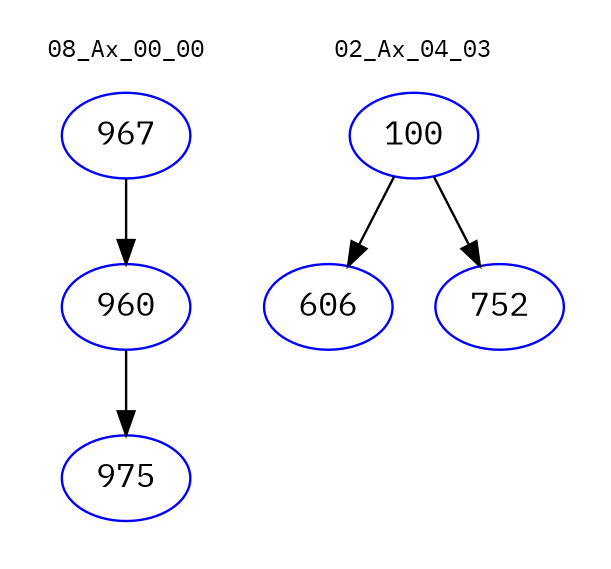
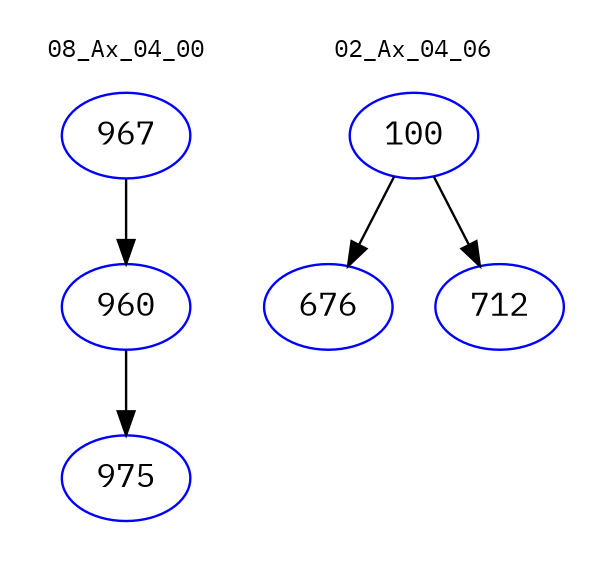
(127, 51) -> (127, 51)
(414, 51) -> (414, 51)
(328, 307) -> (328, 307)
(500, 307) -> (500, 307)
